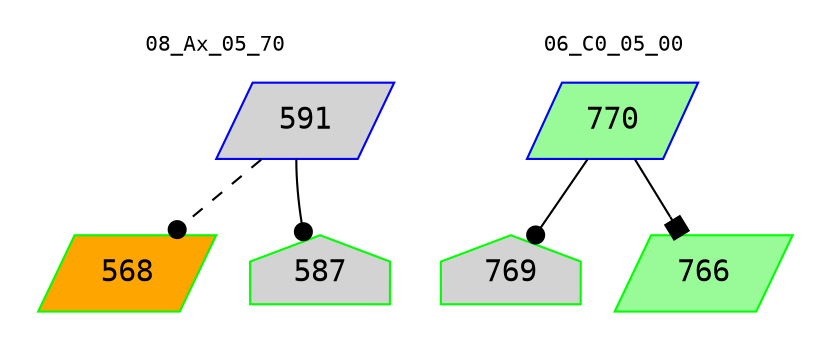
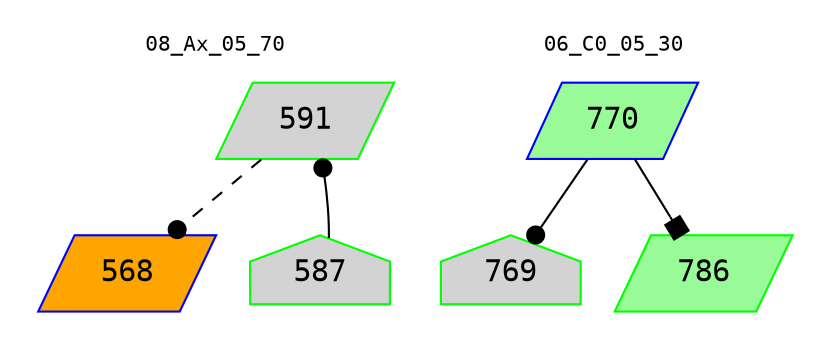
(615, 46) -> (615, 46)
(305, 121) -> (305, 121)
(298, 191) -> (328, 207)
(127, 273) -> (127, 273)
(704, 273) -> (704, 273)
